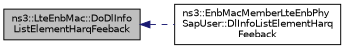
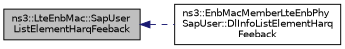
(72, 24) -> (72, 24)
